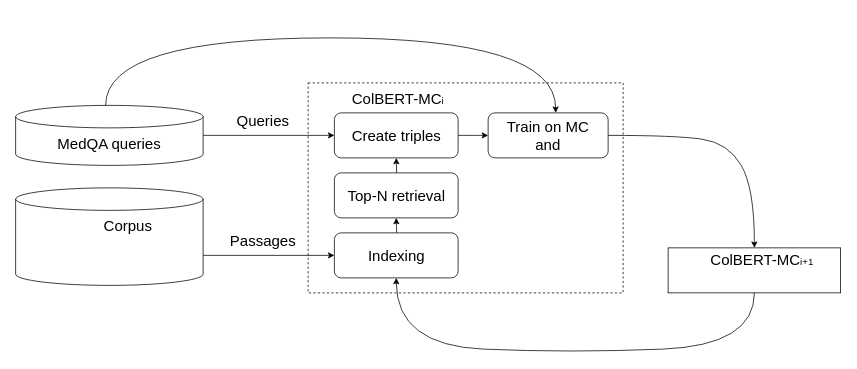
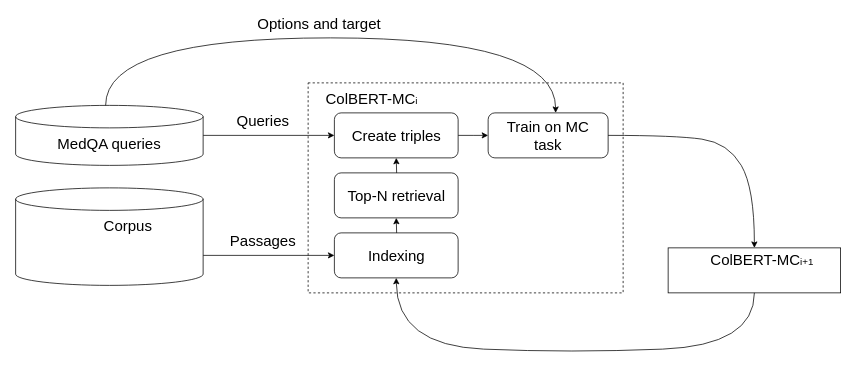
none -> (319, 23)
(398, 98) -> (372, 98)
(548, 135) -> (548, 135)
